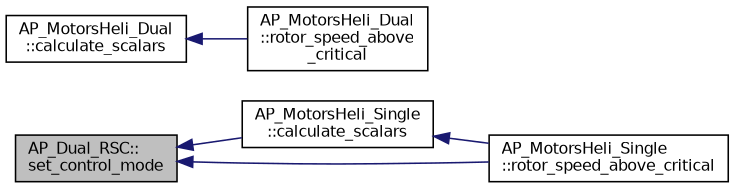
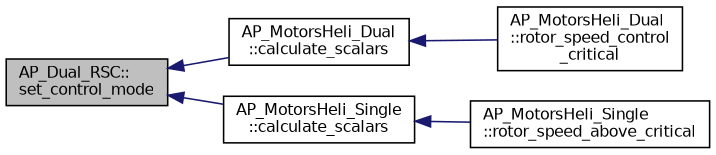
(338, 39) -> (590, 39)
(341, 164) -> (206, 62)
